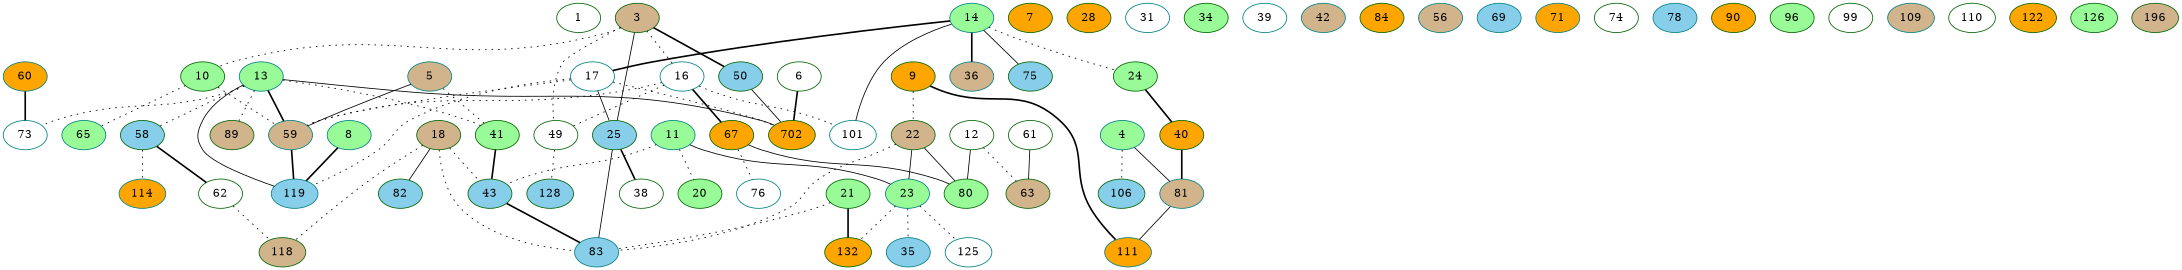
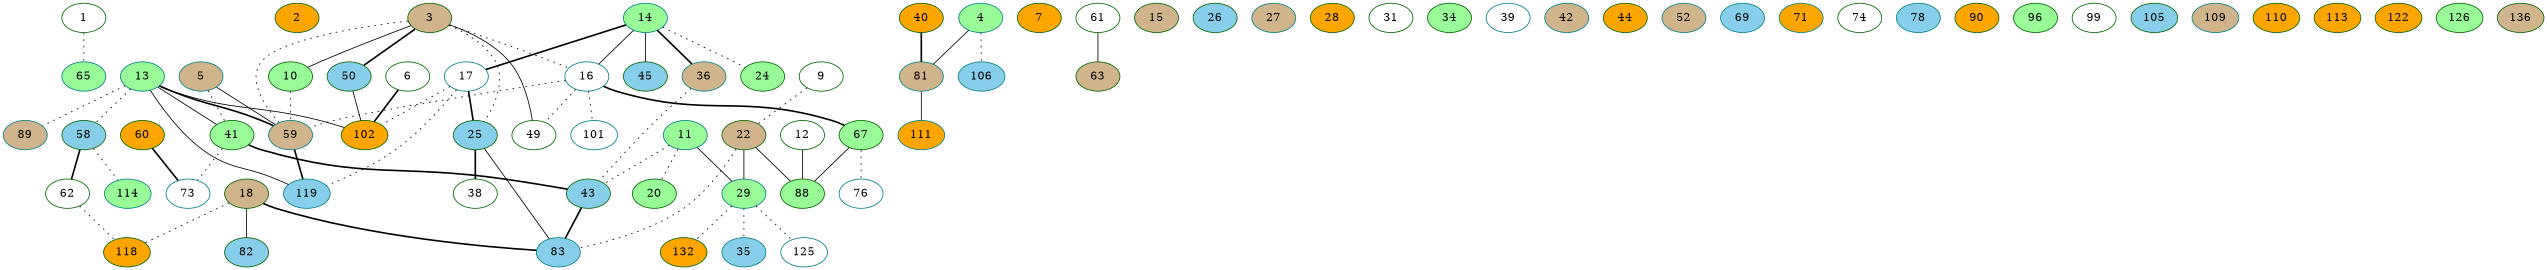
none -> (297, 18)
(1148, 18) -> (1391, 18)
none -> (1157, 18)
none -> (1215, 18)
none -> (1274, 18)
(1382, 18) -> (1625, 18)
(1441, 18) -> (1684, 18)
(1972, 18) -> (2276, 18)
none -> (2154, 18)
(2155, 18) -> (2521, 18)
none -> (2337, 18)
(420, 47) -> (359, 46)
(888, 58) -> (616, 47)
(566, 60) -> (504, 57)
(626, 76) -> (495, 61)
(25, 77) -> (142, 135)
(913, 77) -> (821, 77)
(1030, 77) -> (645, 77)
(438, 98) -> (299, 42)
(388, 99) -> (187, 106)
(156, 100) -> (84, 47)
(159, 105) -> (210, 164)
(603, 106) -> (471, 106)
(1159, 106) -> none
(1059, 120) -> none
(232, 135) -> (25, 135)
(349, 135) -> none
(732, 135) -> (861, 135)
(792, 135) -> (365, 135)
(464, 164) -> (644, 133)
(1000, 164) -> none
(142, 194) -> (128, 194)
(550, 194) -> none
(848, 194) -> none
(907, 194) -> (744, 194)
(966, 194) -> (802, 194)
(1122, 194) -> (982, 77)
(485, 226) -> (398, 235)
(282, 252) -> (127, 252)
